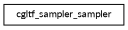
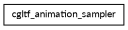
(64, 15) -> (64, 15)
